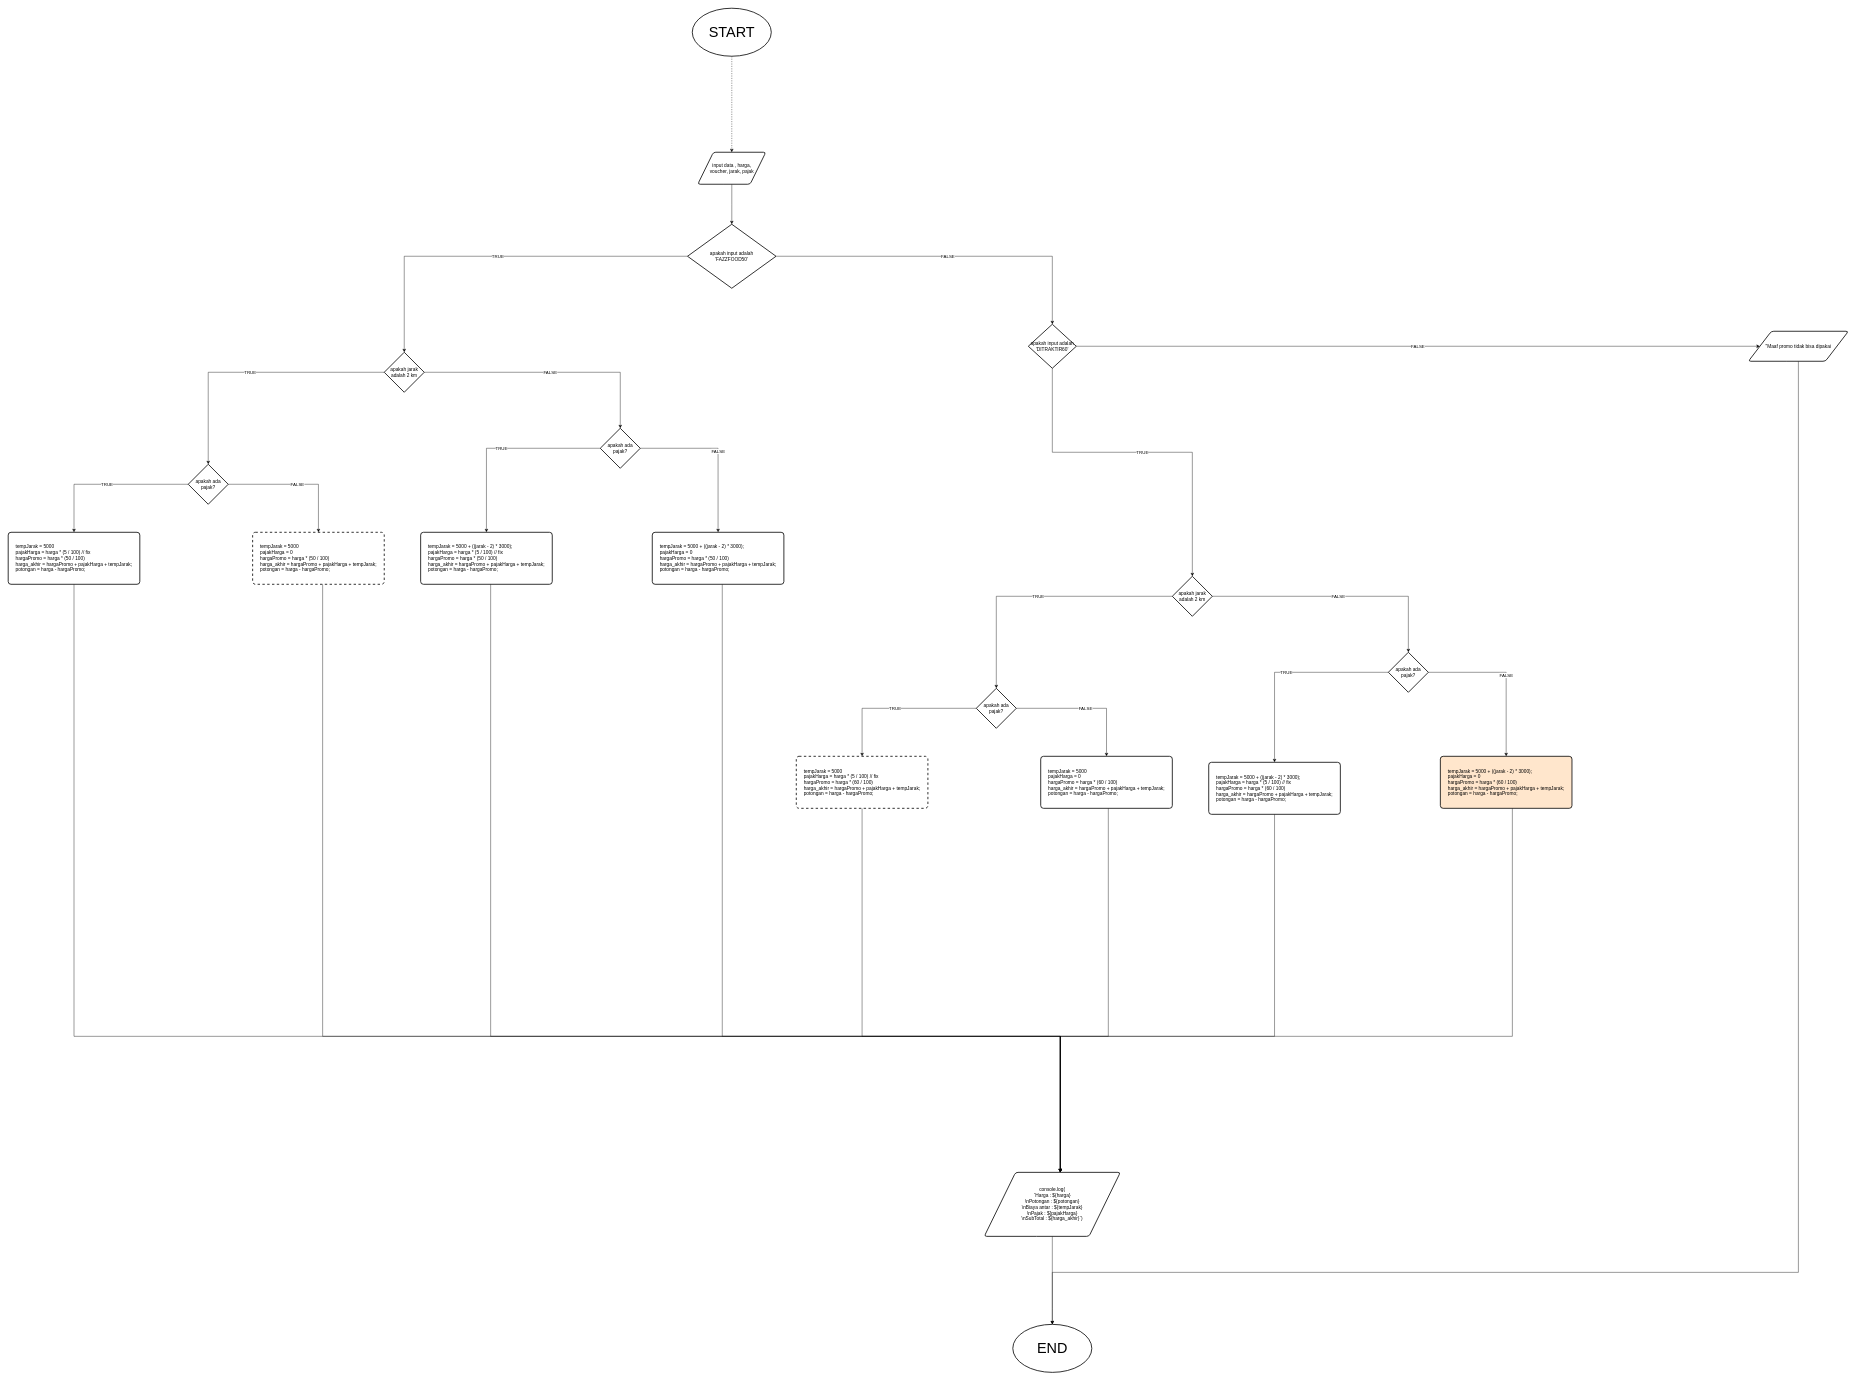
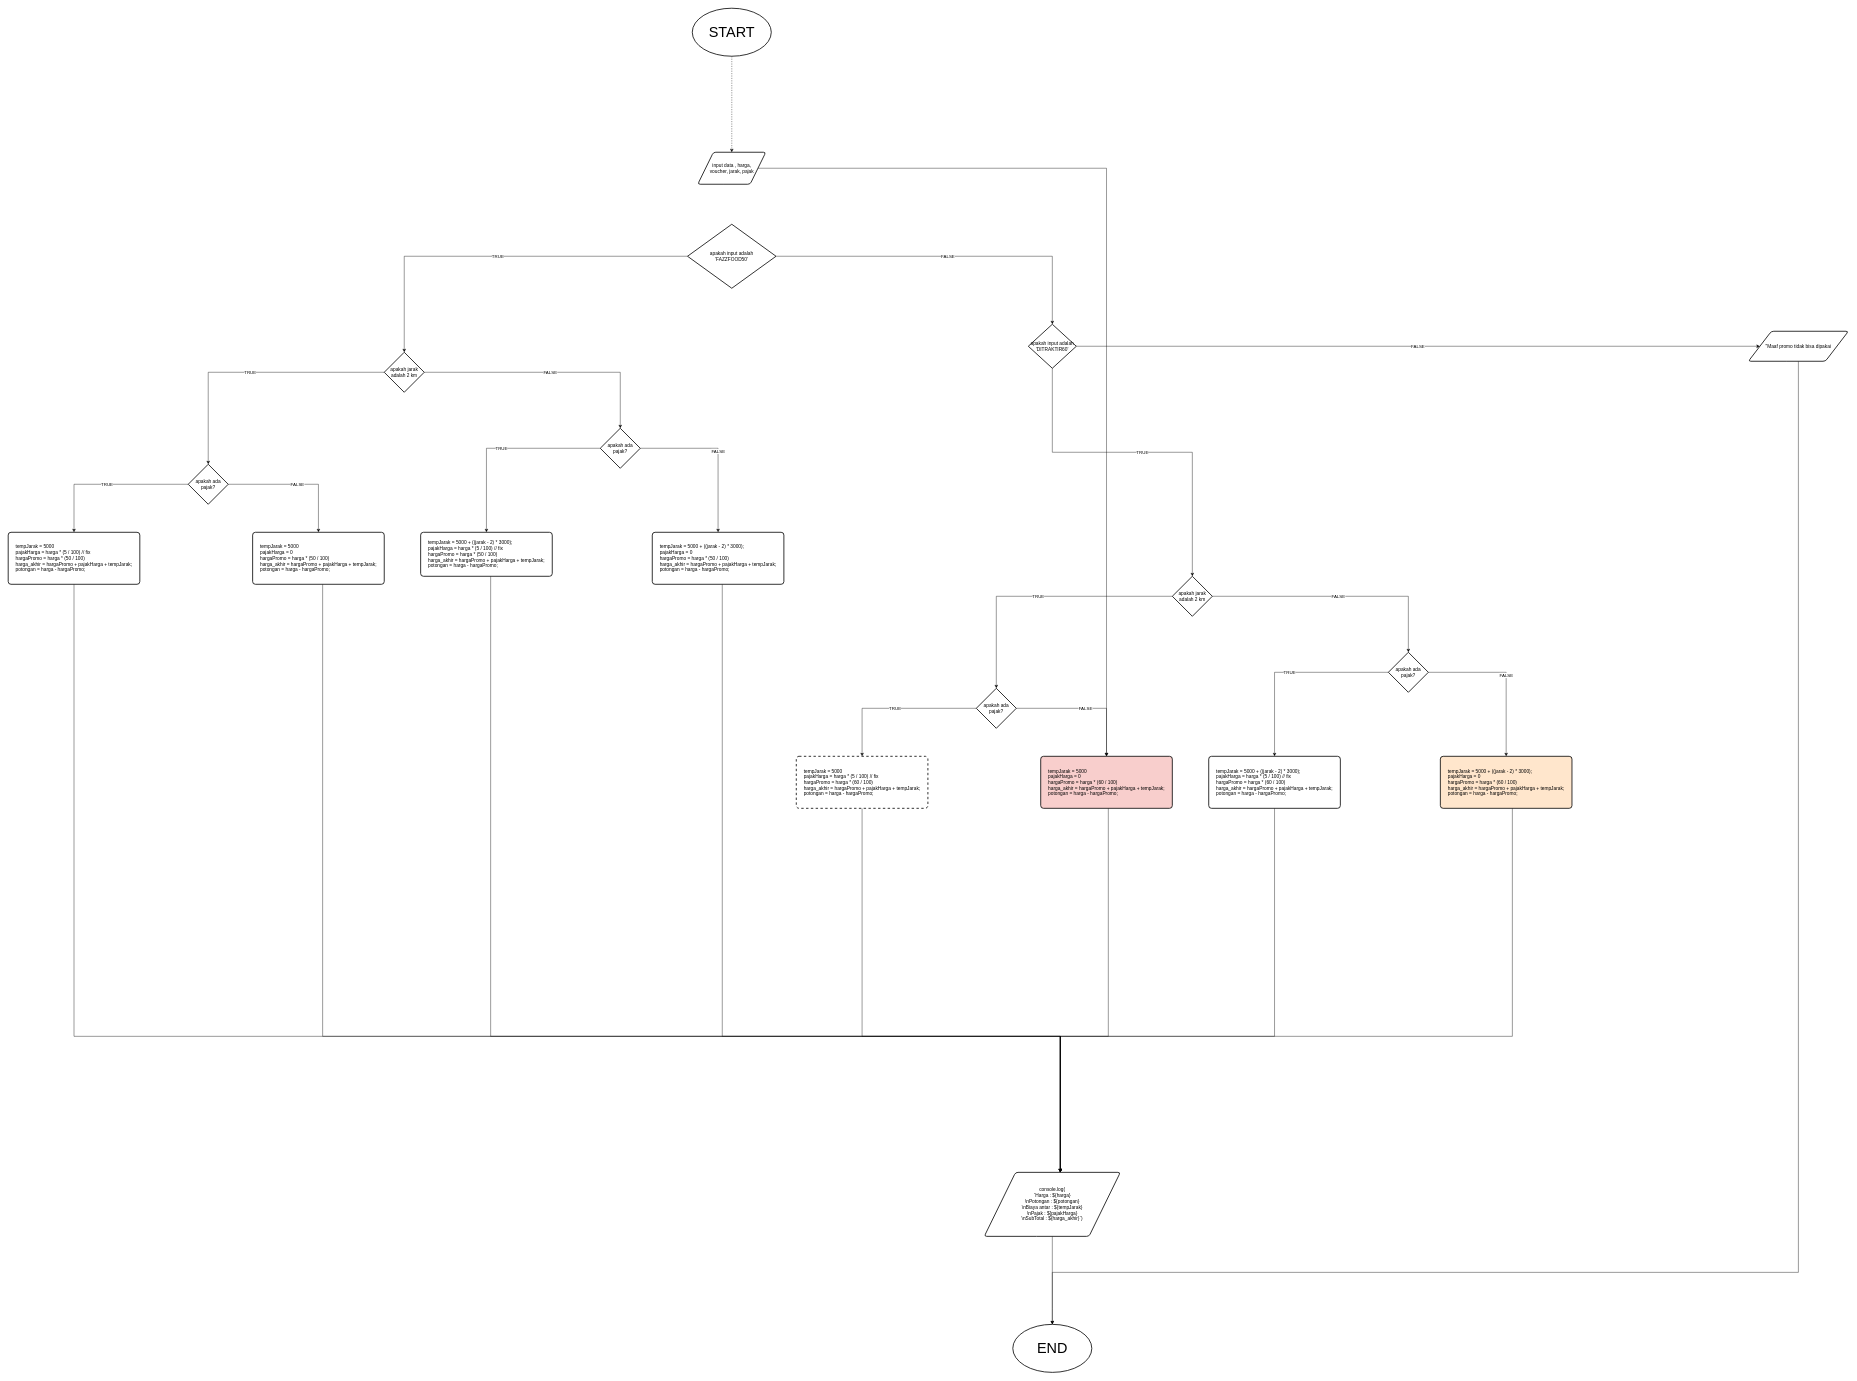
(732, 220) -> (1106, 262)
(318, 558) -> (318, 558)
(486, 558) -> (486, 554)
(1106, 782) -> (1106, 782)
(1274, 788) -> (1274, 782)
